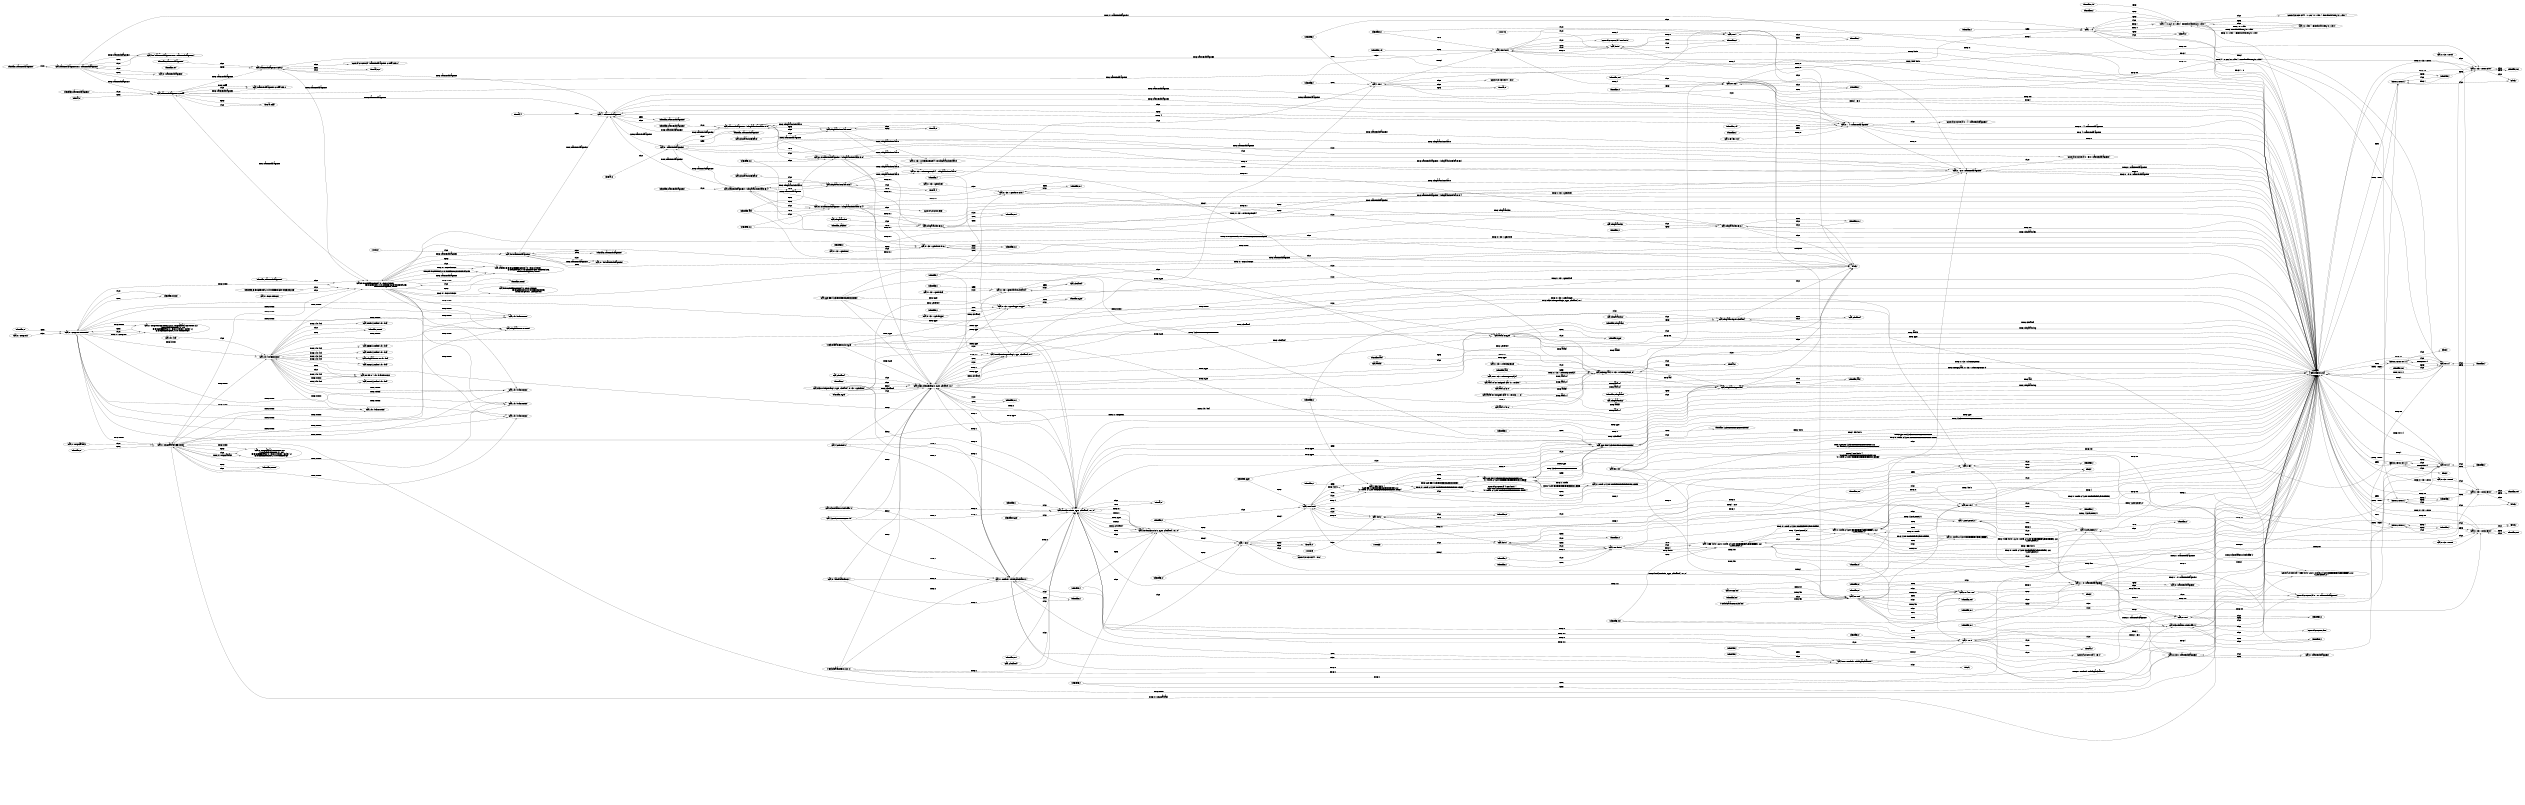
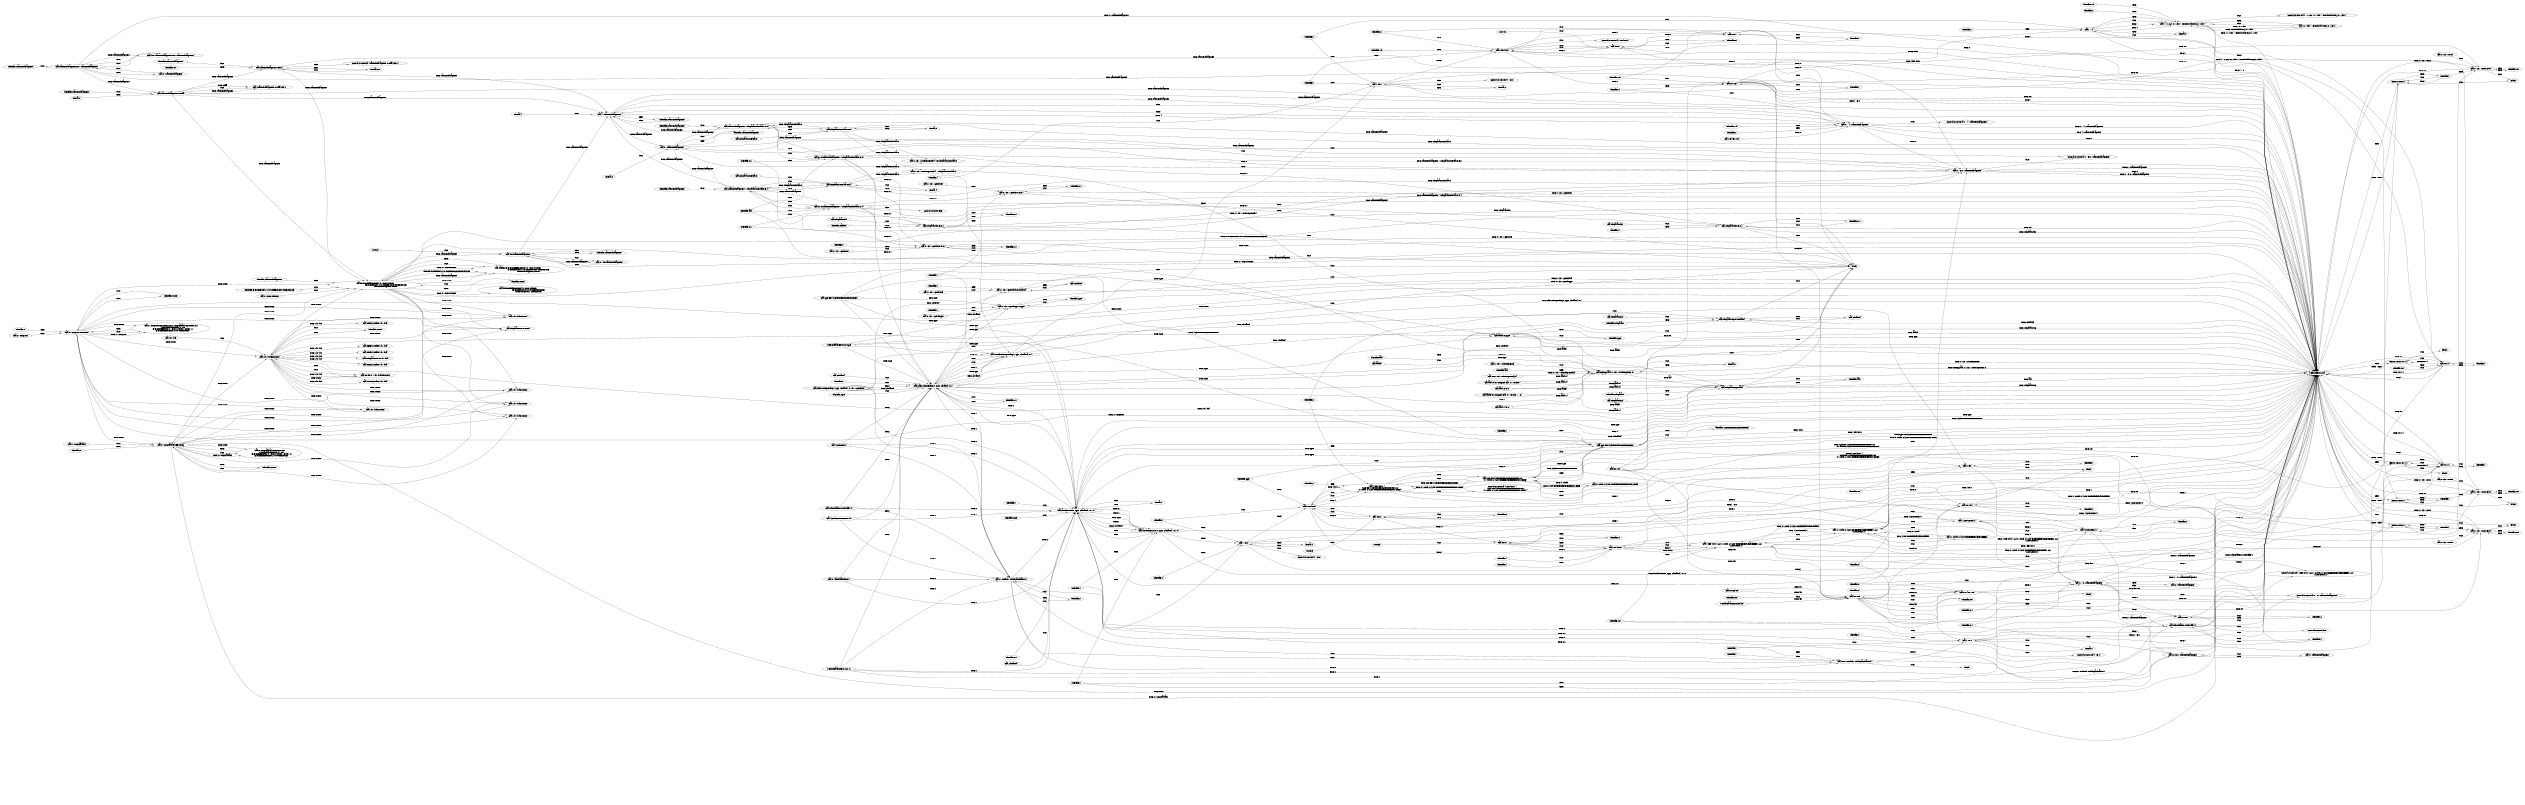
(269, 105) -> none
(1738, 298) -> (1697, 284)
